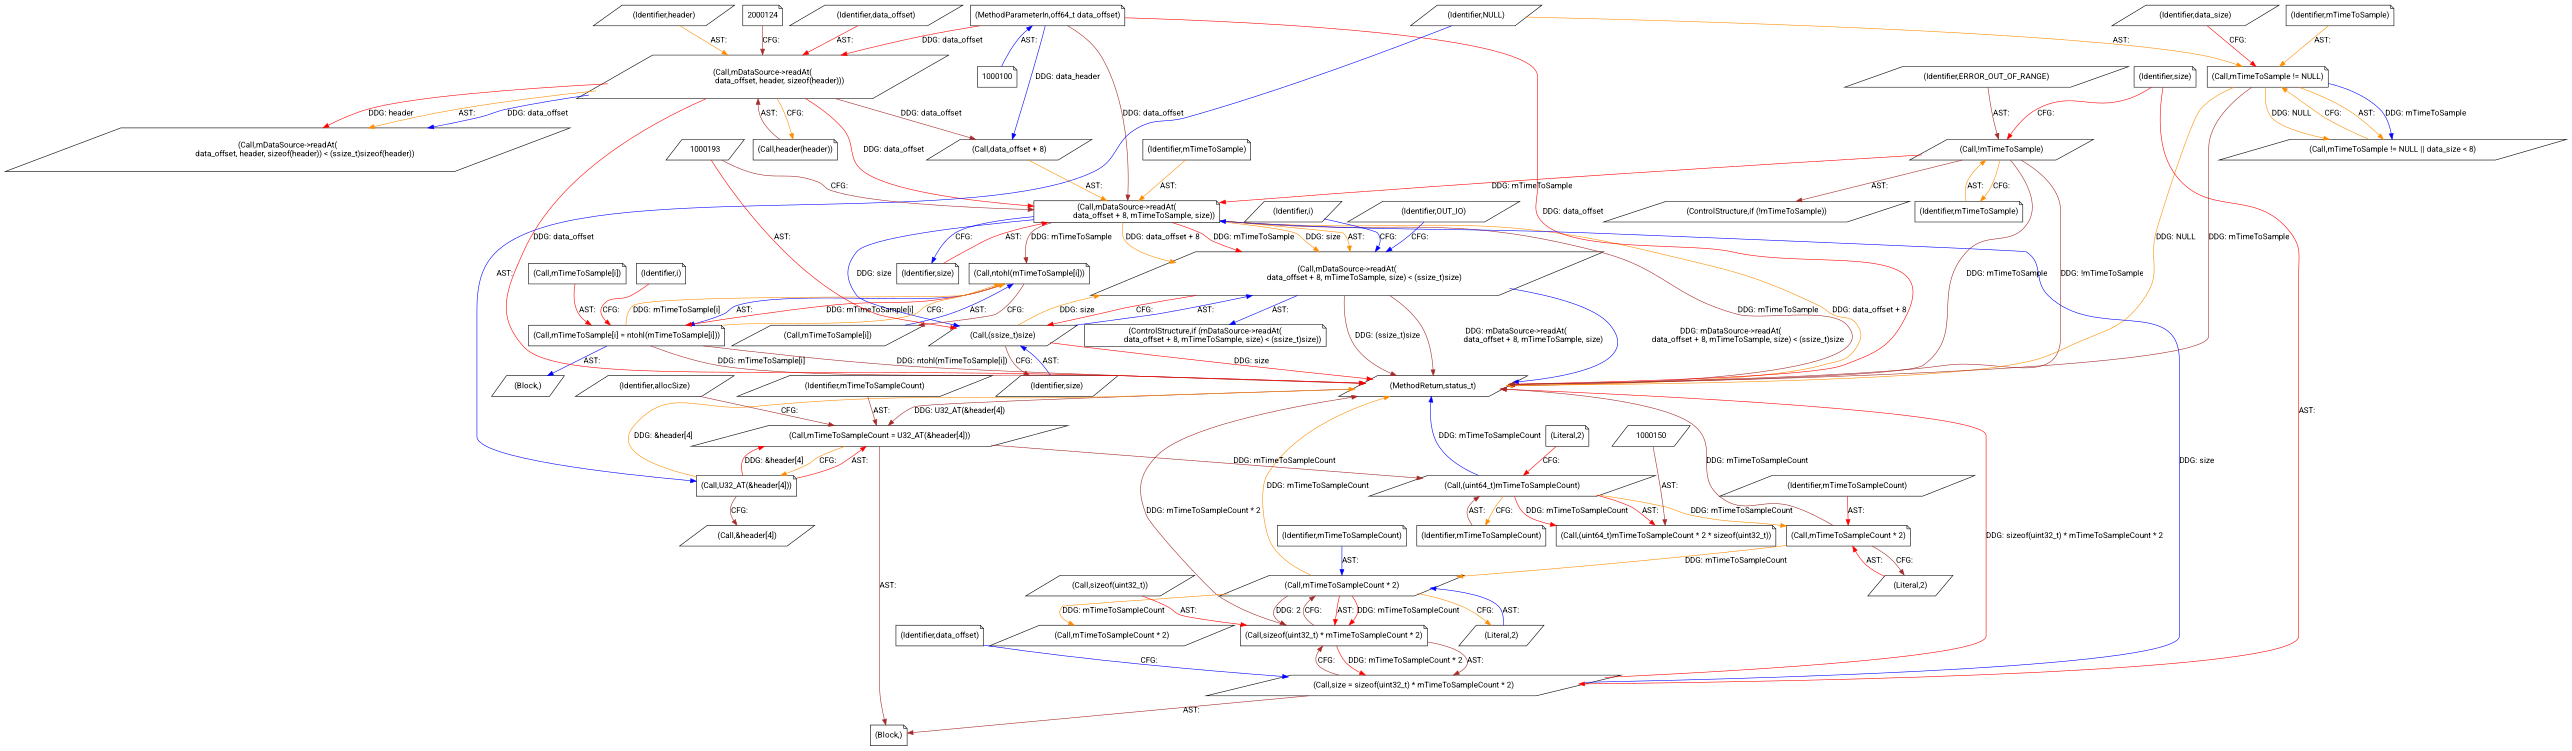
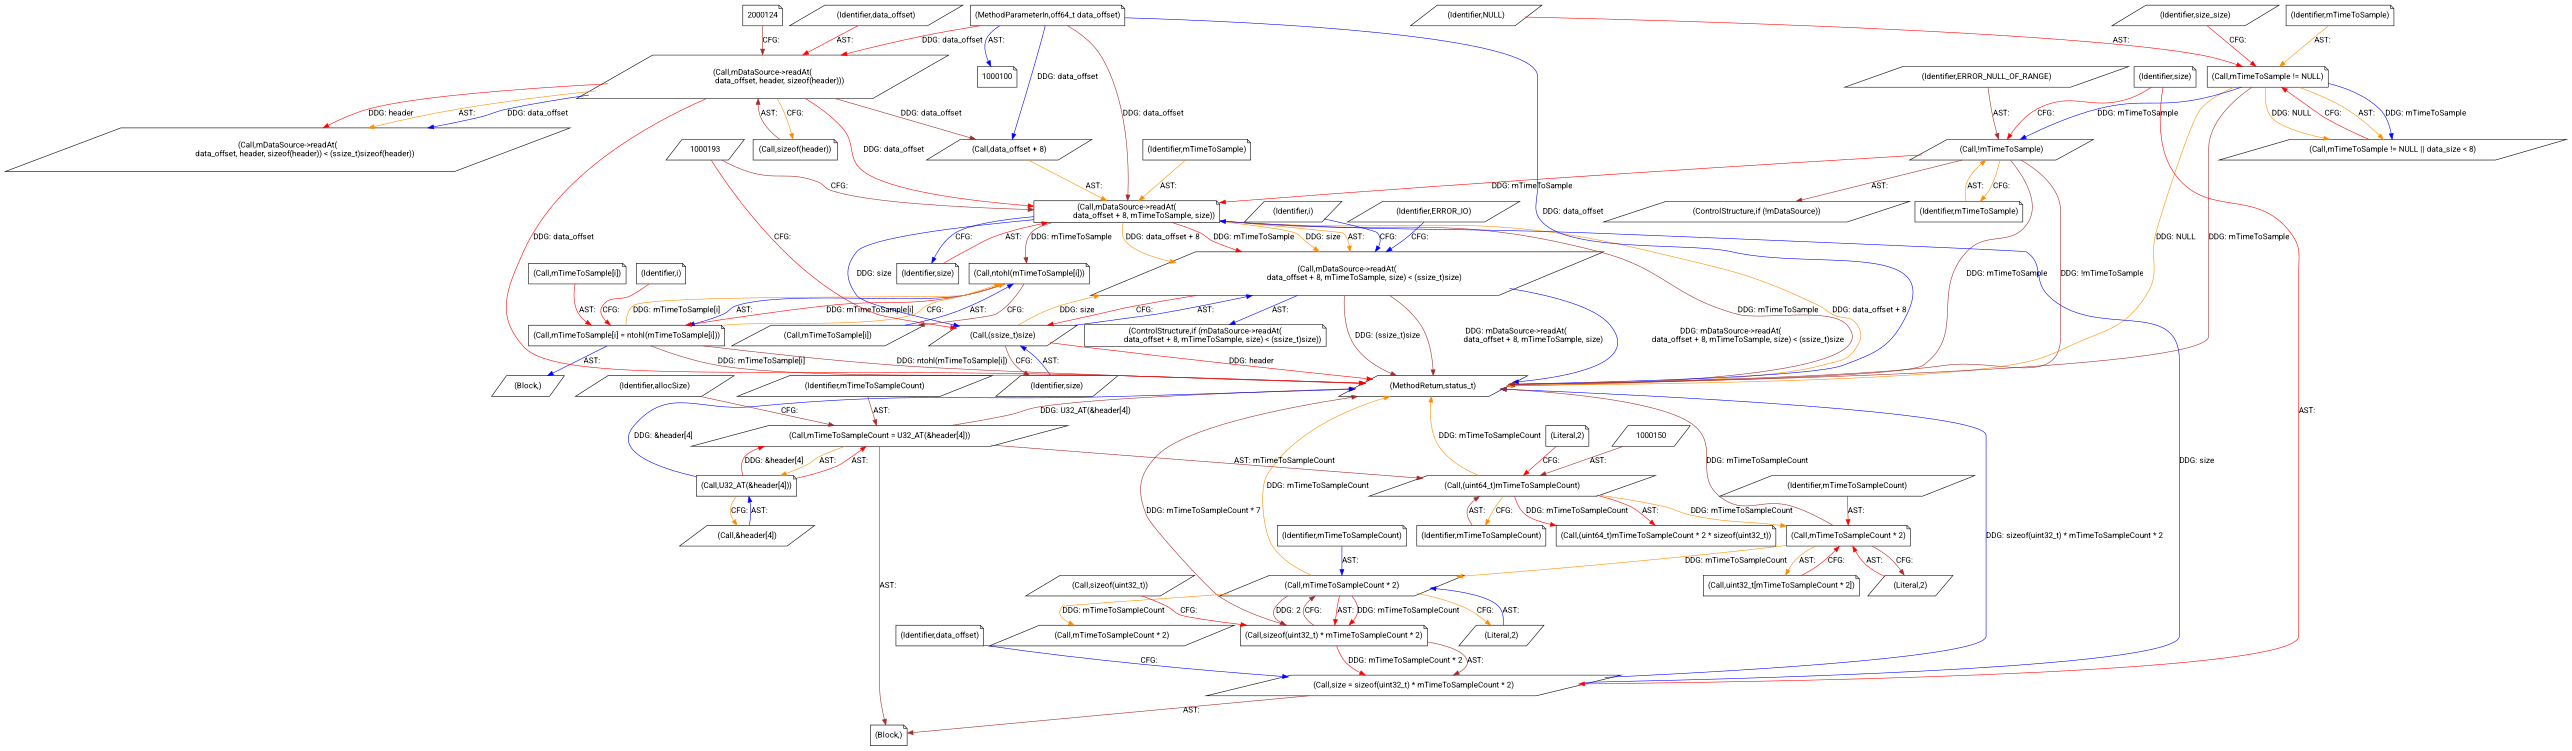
(664, 15) -> none
(2195, 15) -> (2195, 15)
(1882, 29) -> (1882, 29)
(1013, 47) -> (986, 41)
(1068, 77) -> (1068, 77)
(1987, 77) -> (1987, 77)
none -> (2132, 104)
(2326, 118) -> (2326, 118)
(795, 150) -> (795, 150)
(784, 205) -> (751, 514)
(1434, 212) -> (1434, 212)
(1757, 212) -> (1757, 212)
(784, 237) -> (784, 237)
(1666, 247) -> (1666, 247)
(1252, 361) -> (1252, 361)
(940, 398) -> (940, 398)
(1004, 401) -> (1099, 401)
(1440, 448) -> (1440, 448)
(829, 461) -> (829, 461)
(1285, 461) -> (1285, 461)
(1660, 483) -> (1584, 460)
(1986, 487) -> (1986, 487)
(731, 508) -> (731, 508)
(1203, 511) -> (1203, 511)
none -> (1781, 586)
(1190, 611) -> (1190, 611)
(1321, 668) -> none
